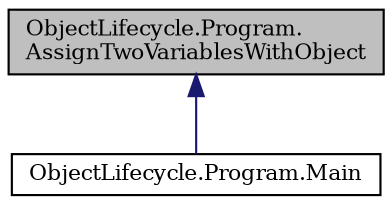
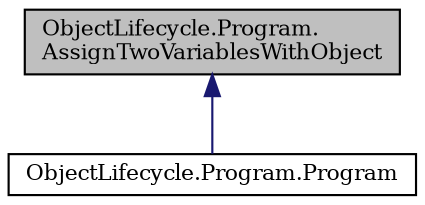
(196, 175) -> (212, 175)
